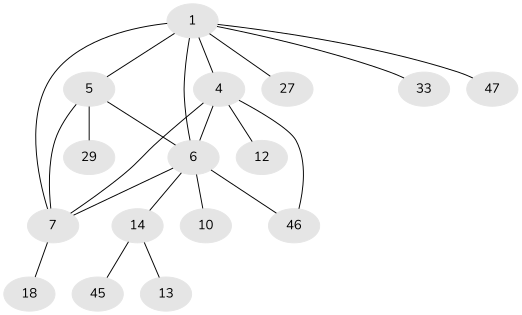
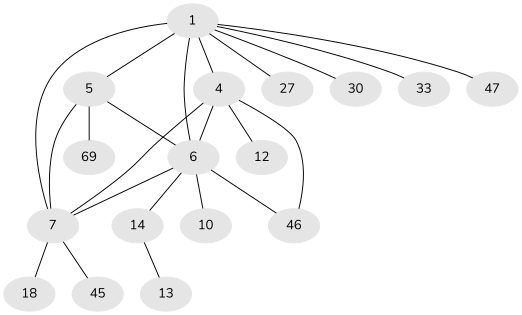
none -> (356, 89)
(89, 157) -> (89, 157)
(118, 260) -> (75, 260)
